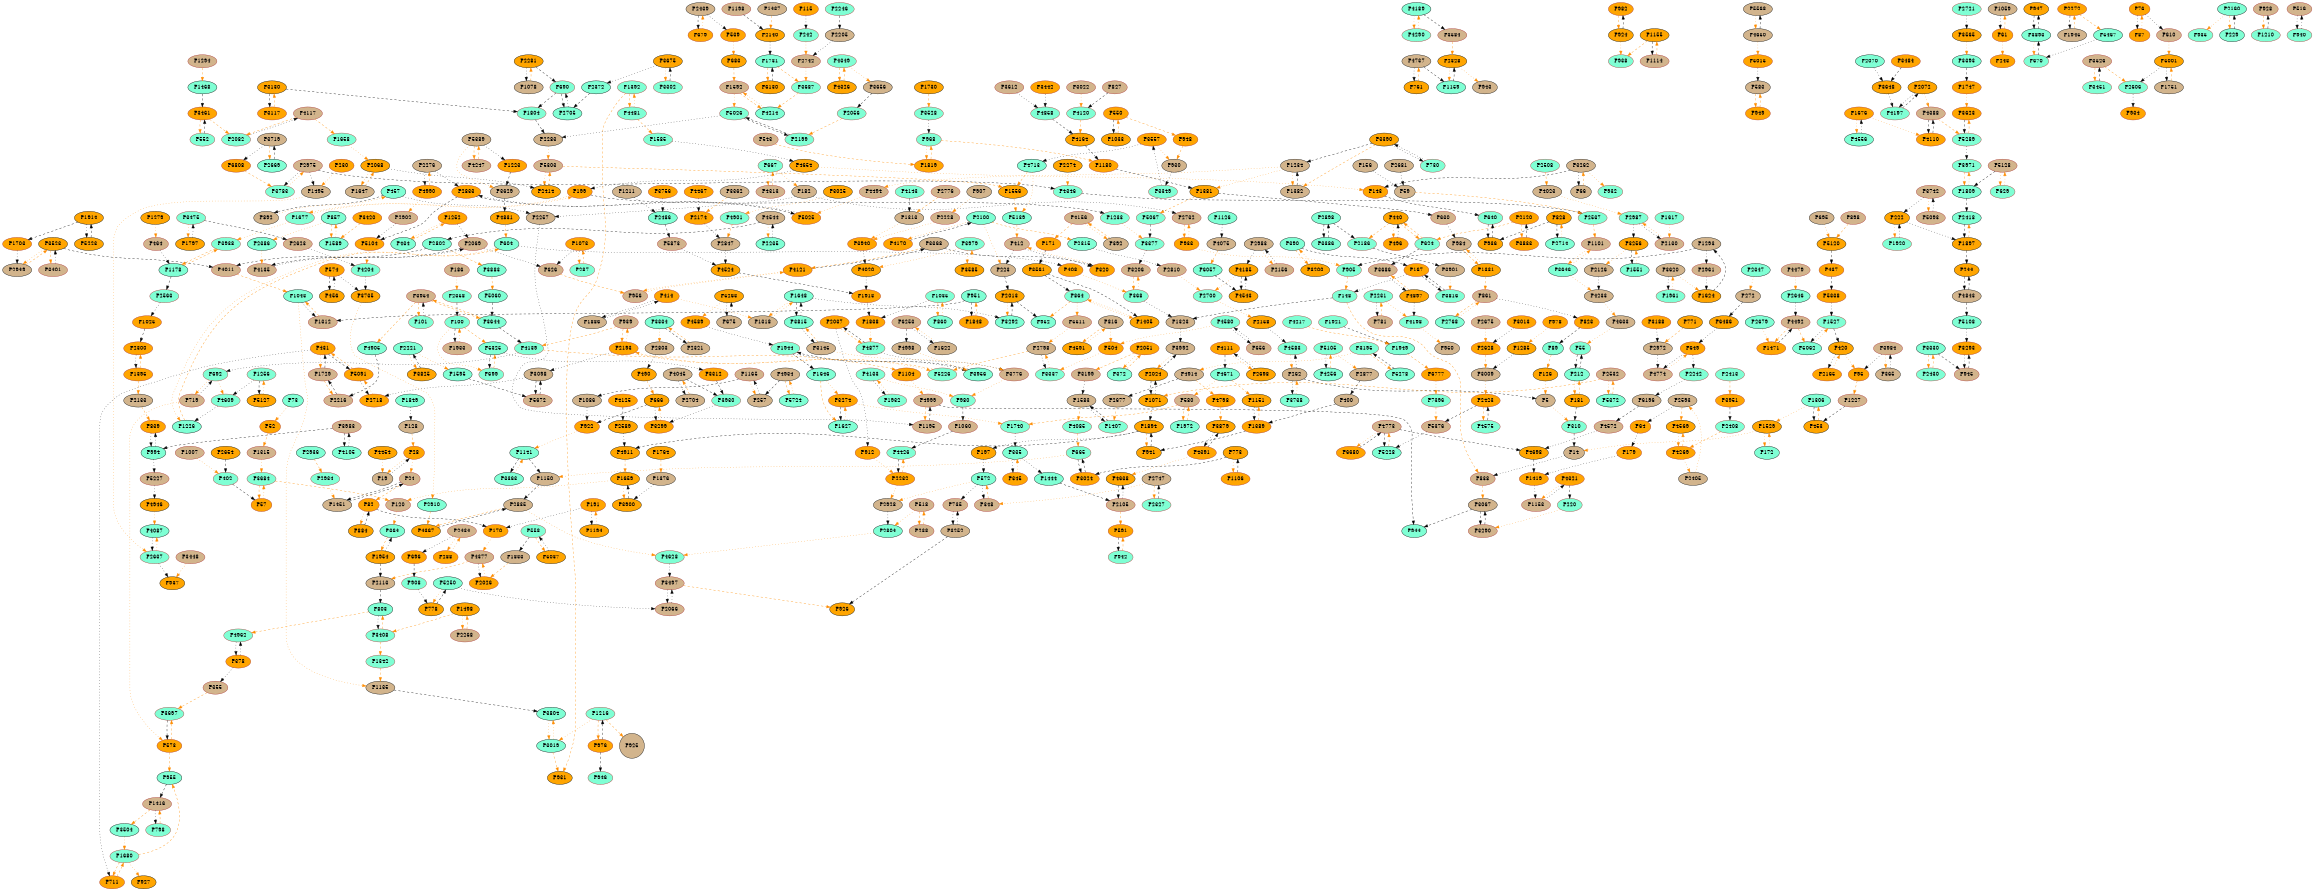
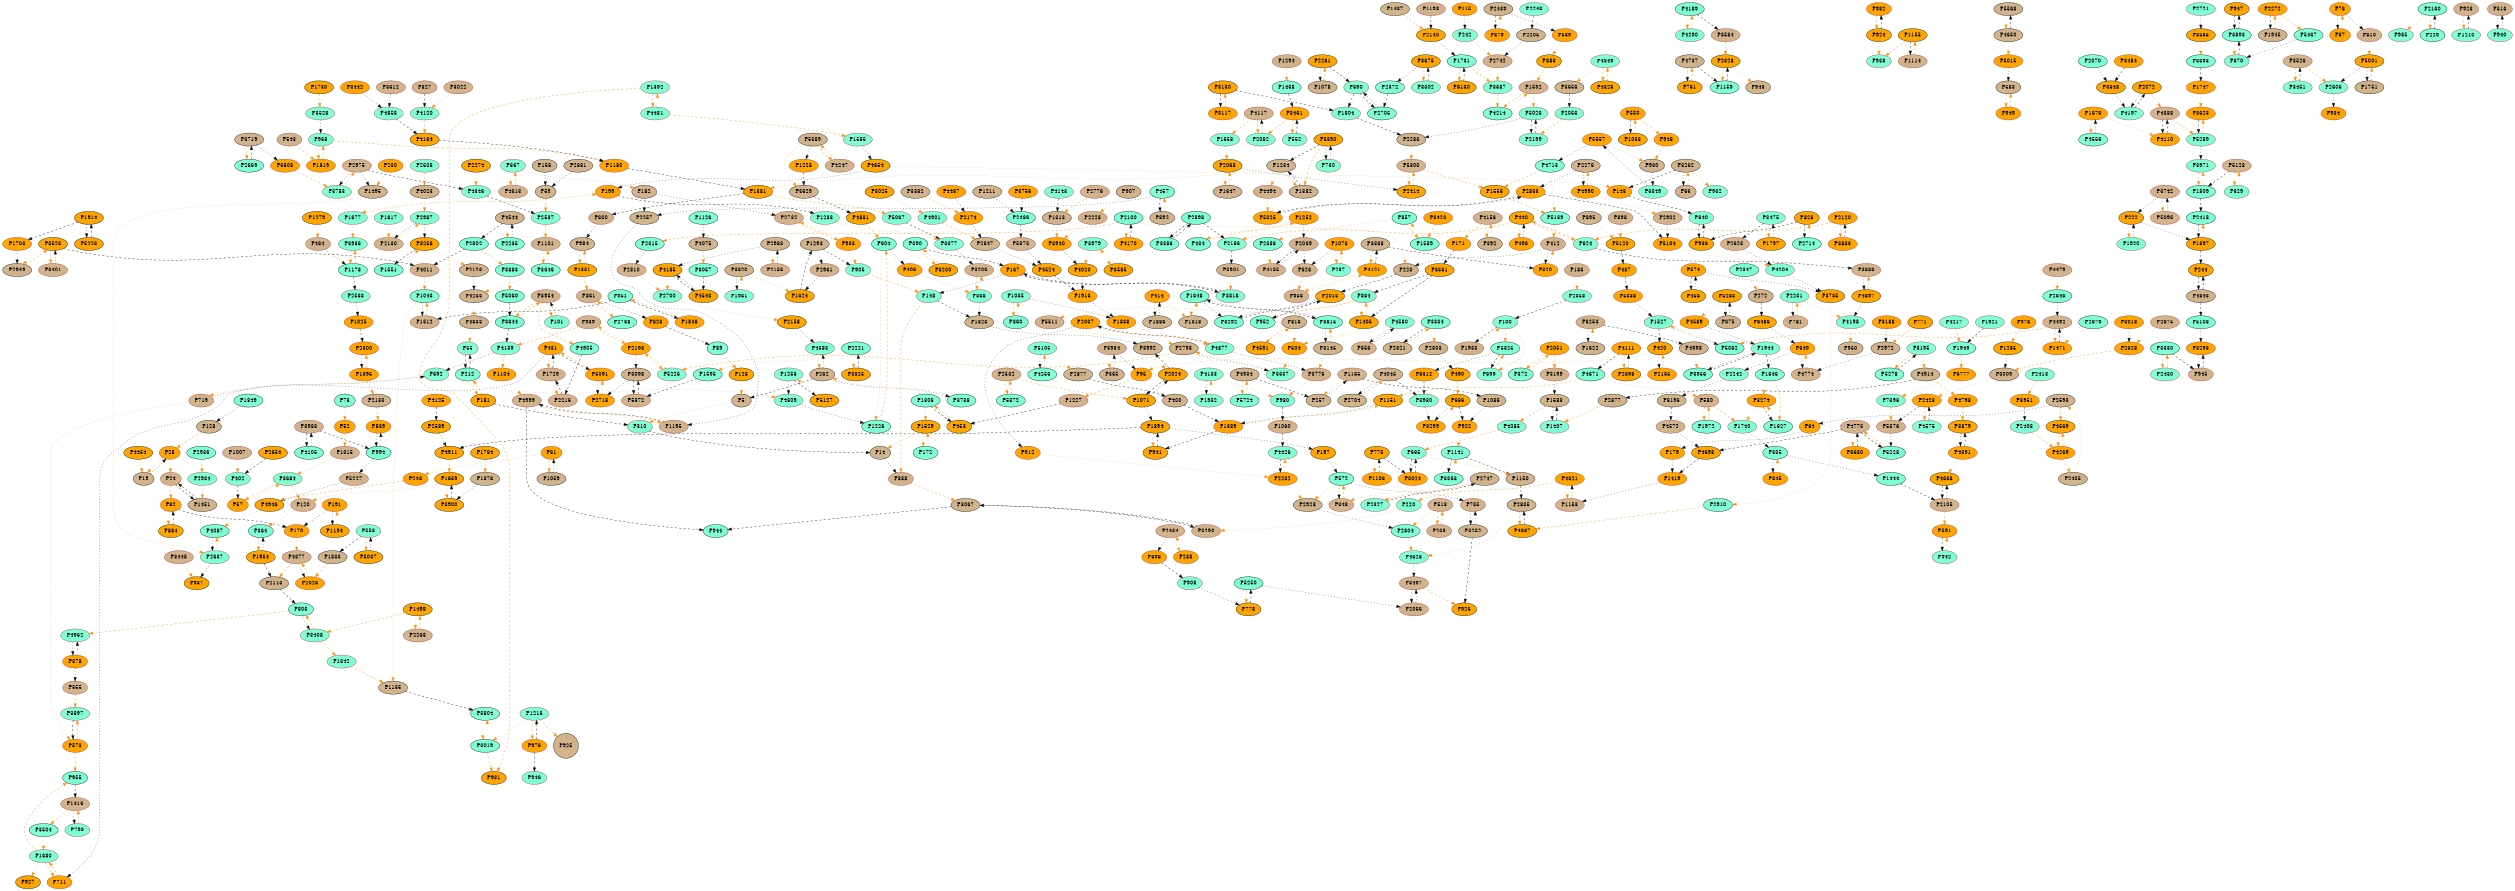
(1007, 307) -> (1280, 309)
none -> (344, 489)
(1570, 490) -> (1489, 490)
